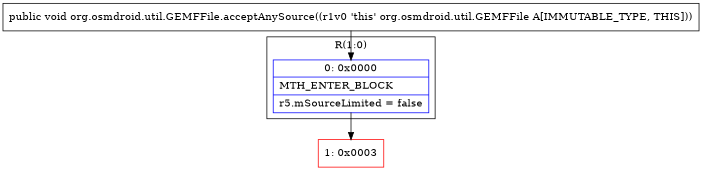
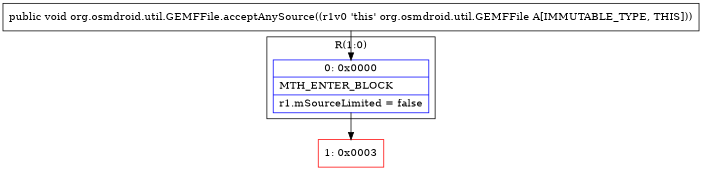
(351, 103) -> (351, 103)
